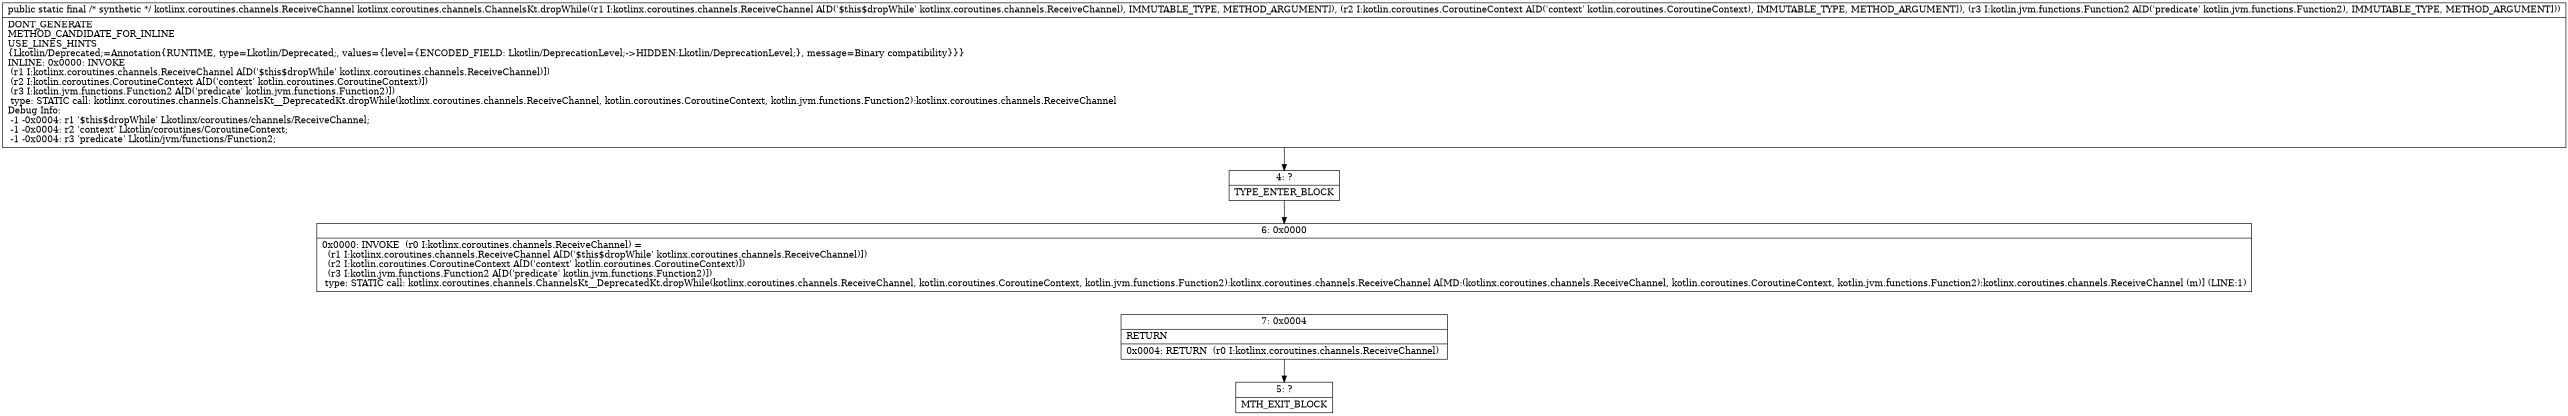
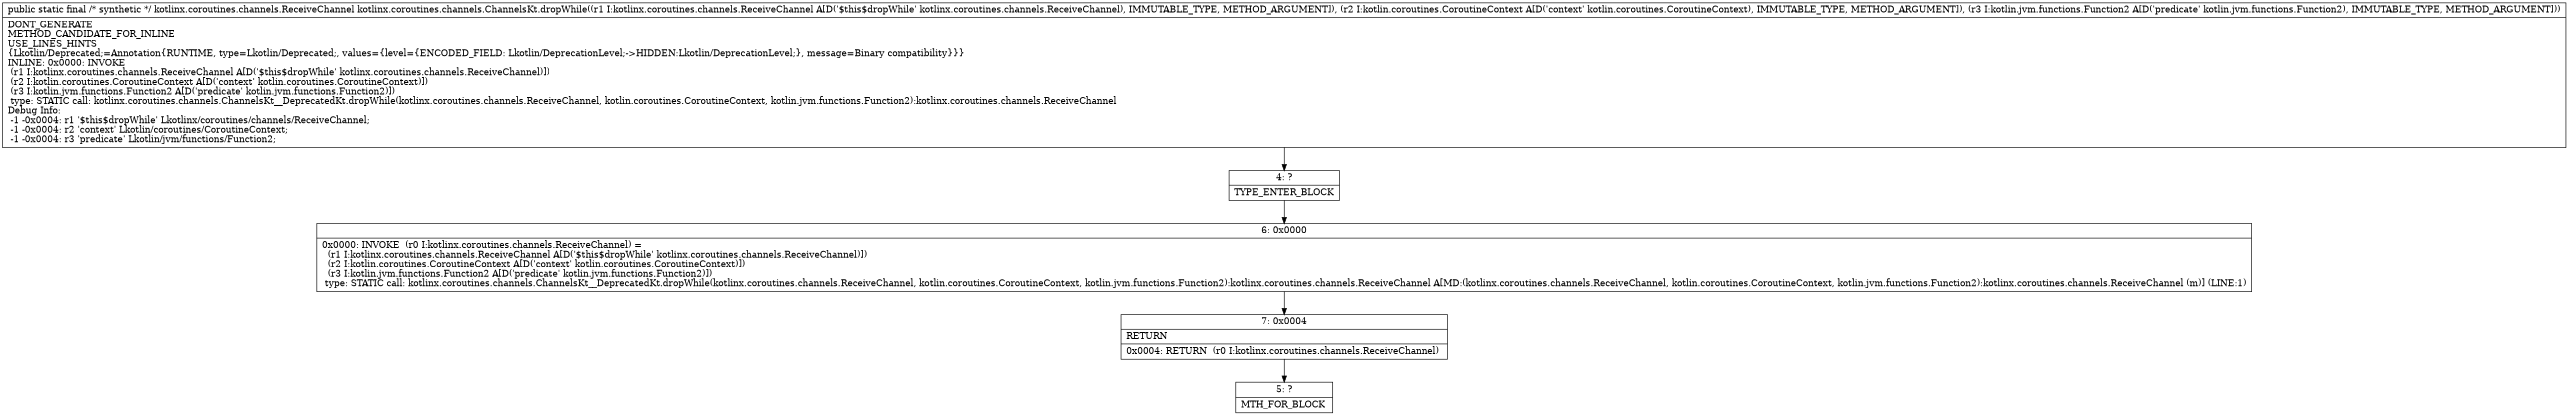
none -> (1284, 300)
(1284, 405) -> (1283, 405)
